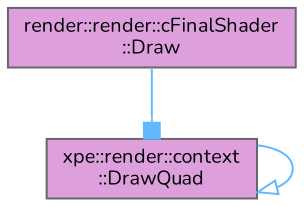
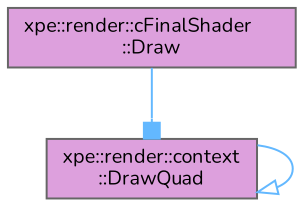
(152, 38) -> (152, 38)
